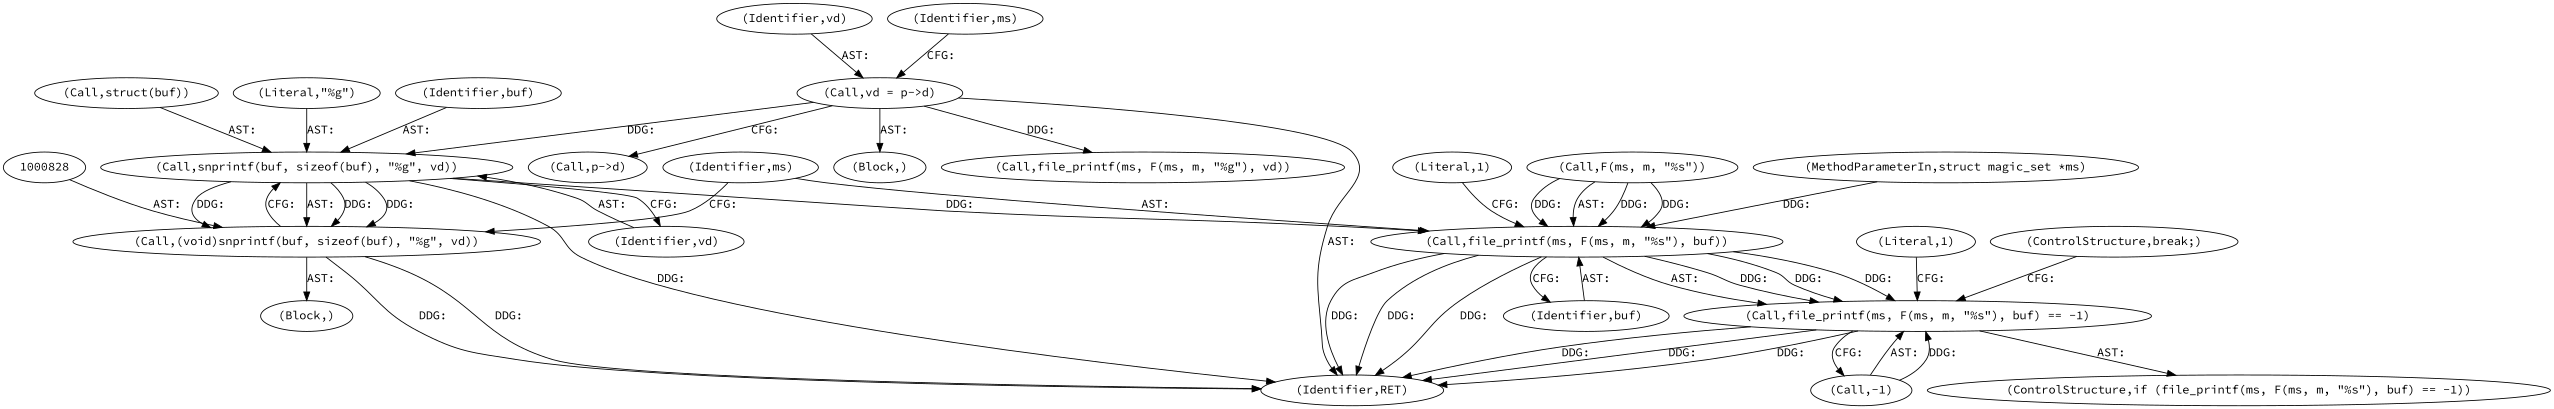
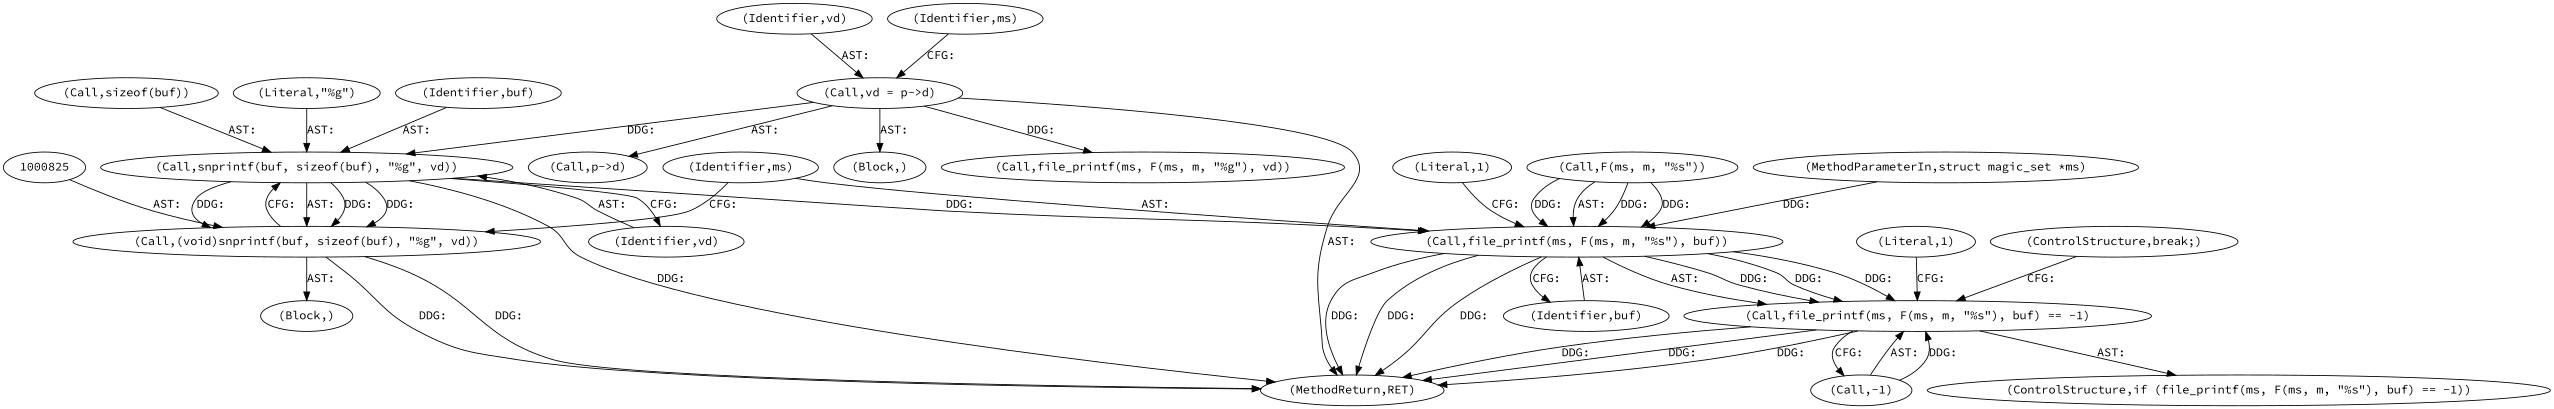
(127, 93) -> (127, 93)
(769, 130) -> (769, 130)
(45, 167) -> (45, 167)
(1352, 390) -> (1352, 390)
